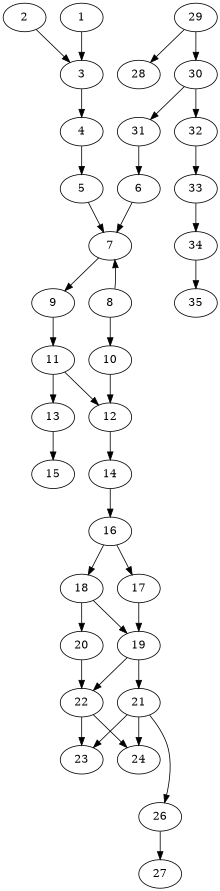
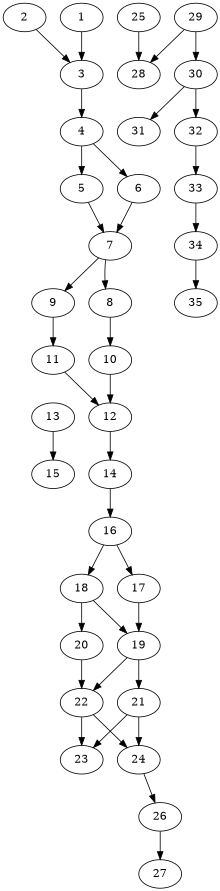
none -> (139, 17)
(139, 156) -> (107, 157)
(116, 278) -> (105, 270)
(53, 385) -> none
(169, 753) -> (148, 784)
